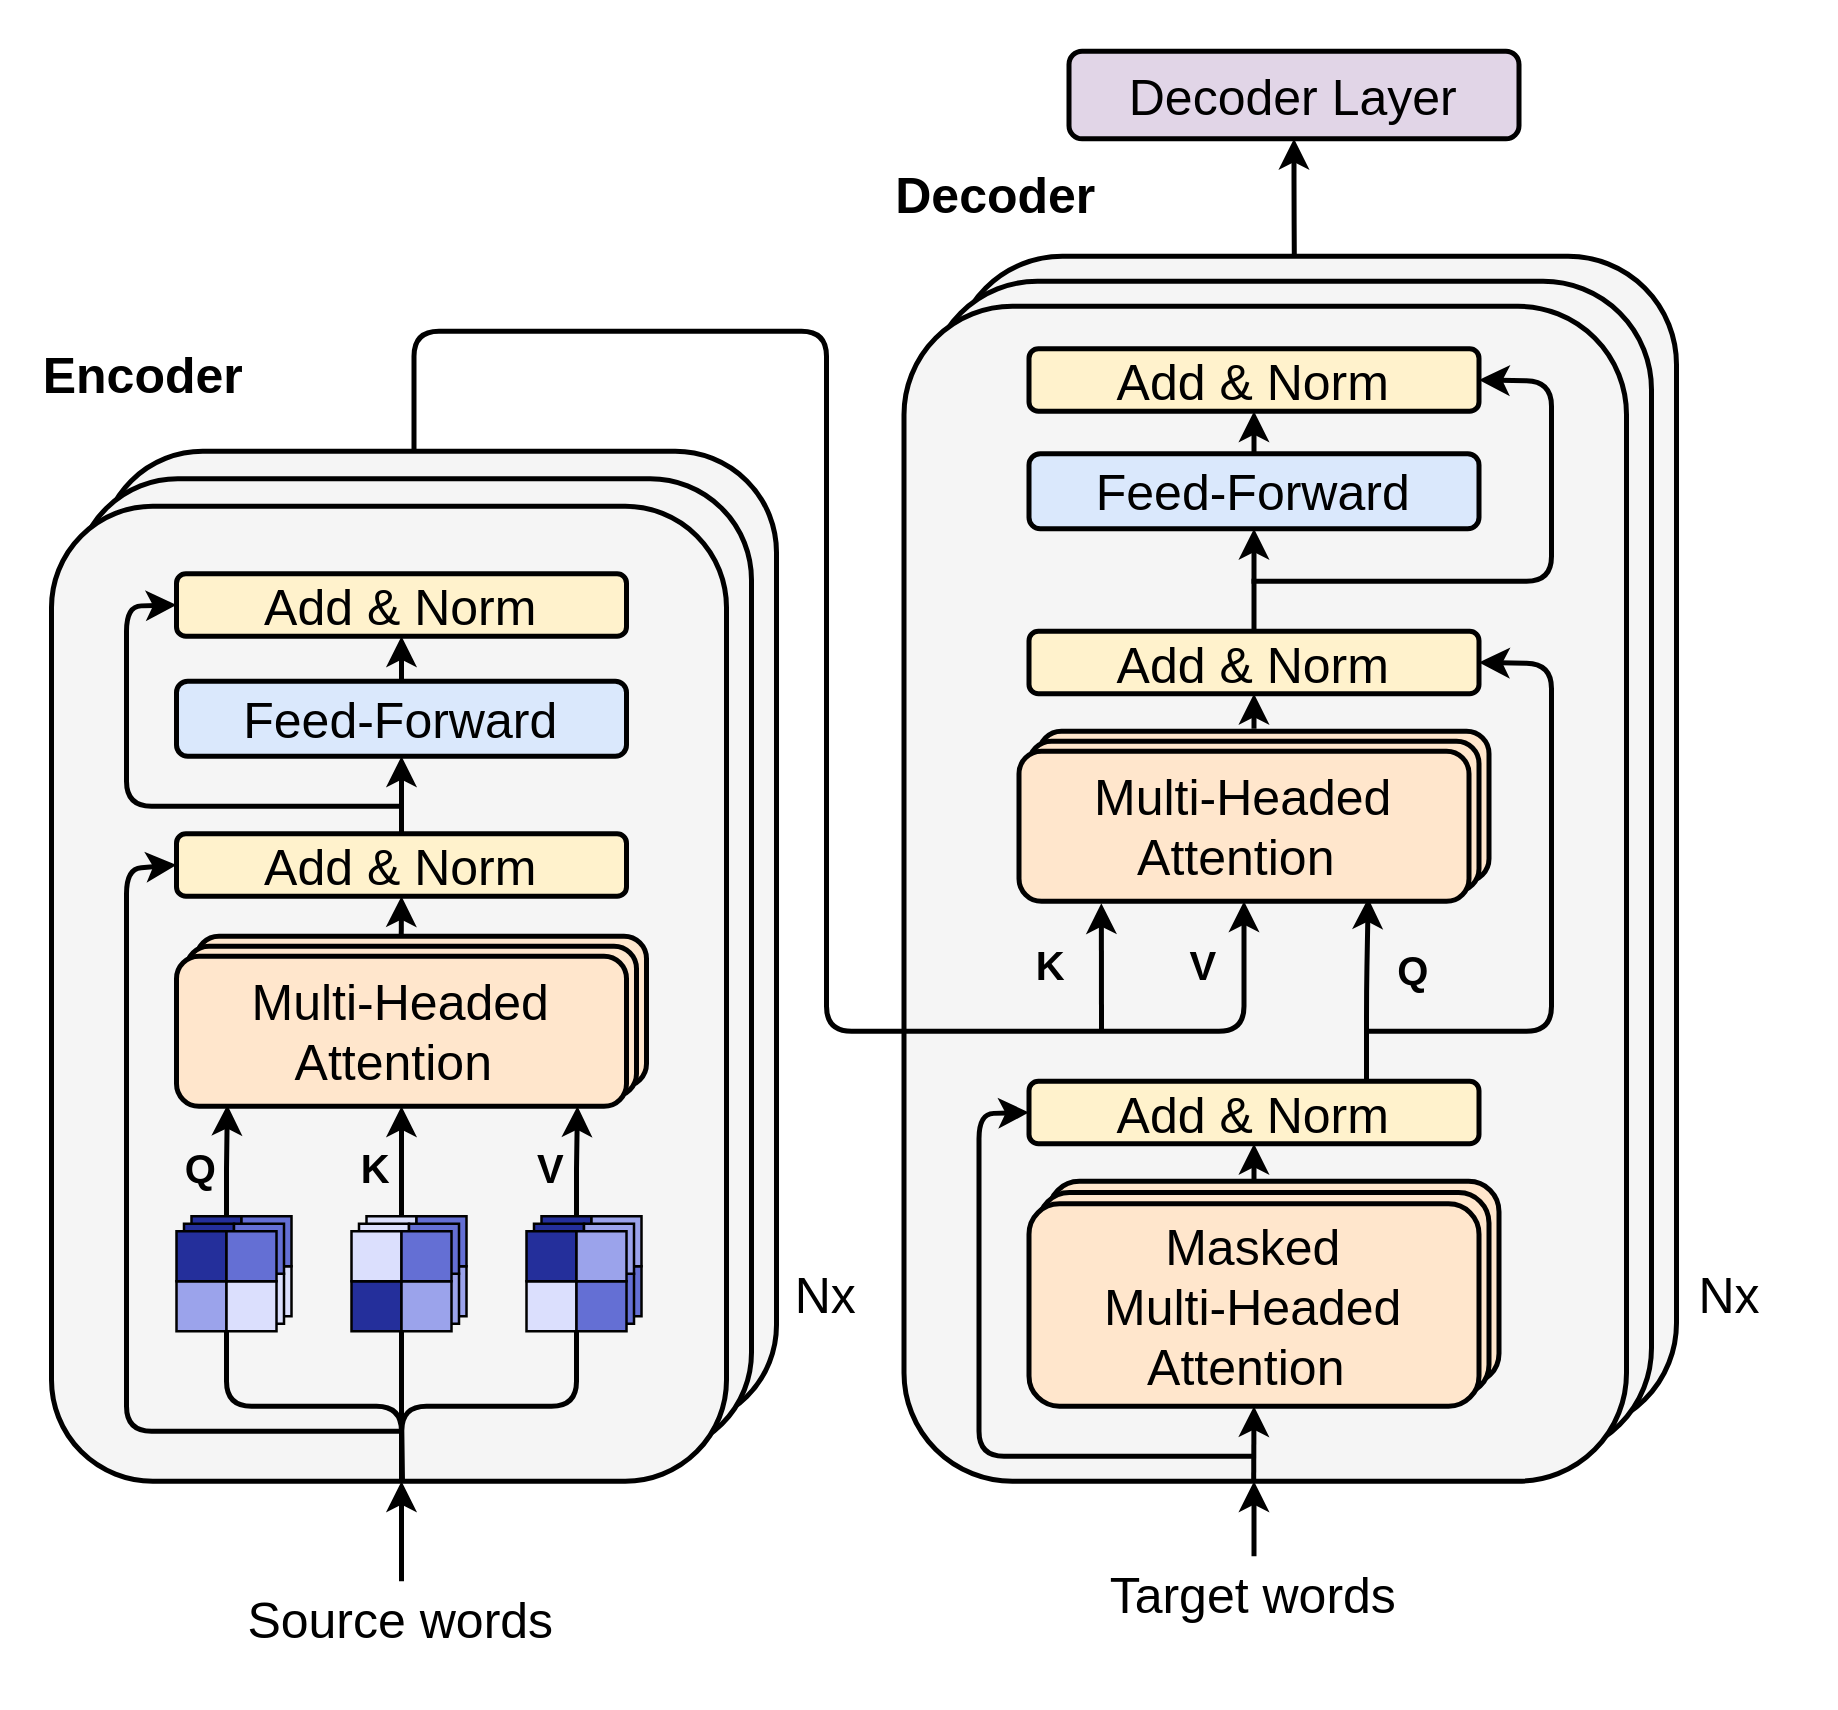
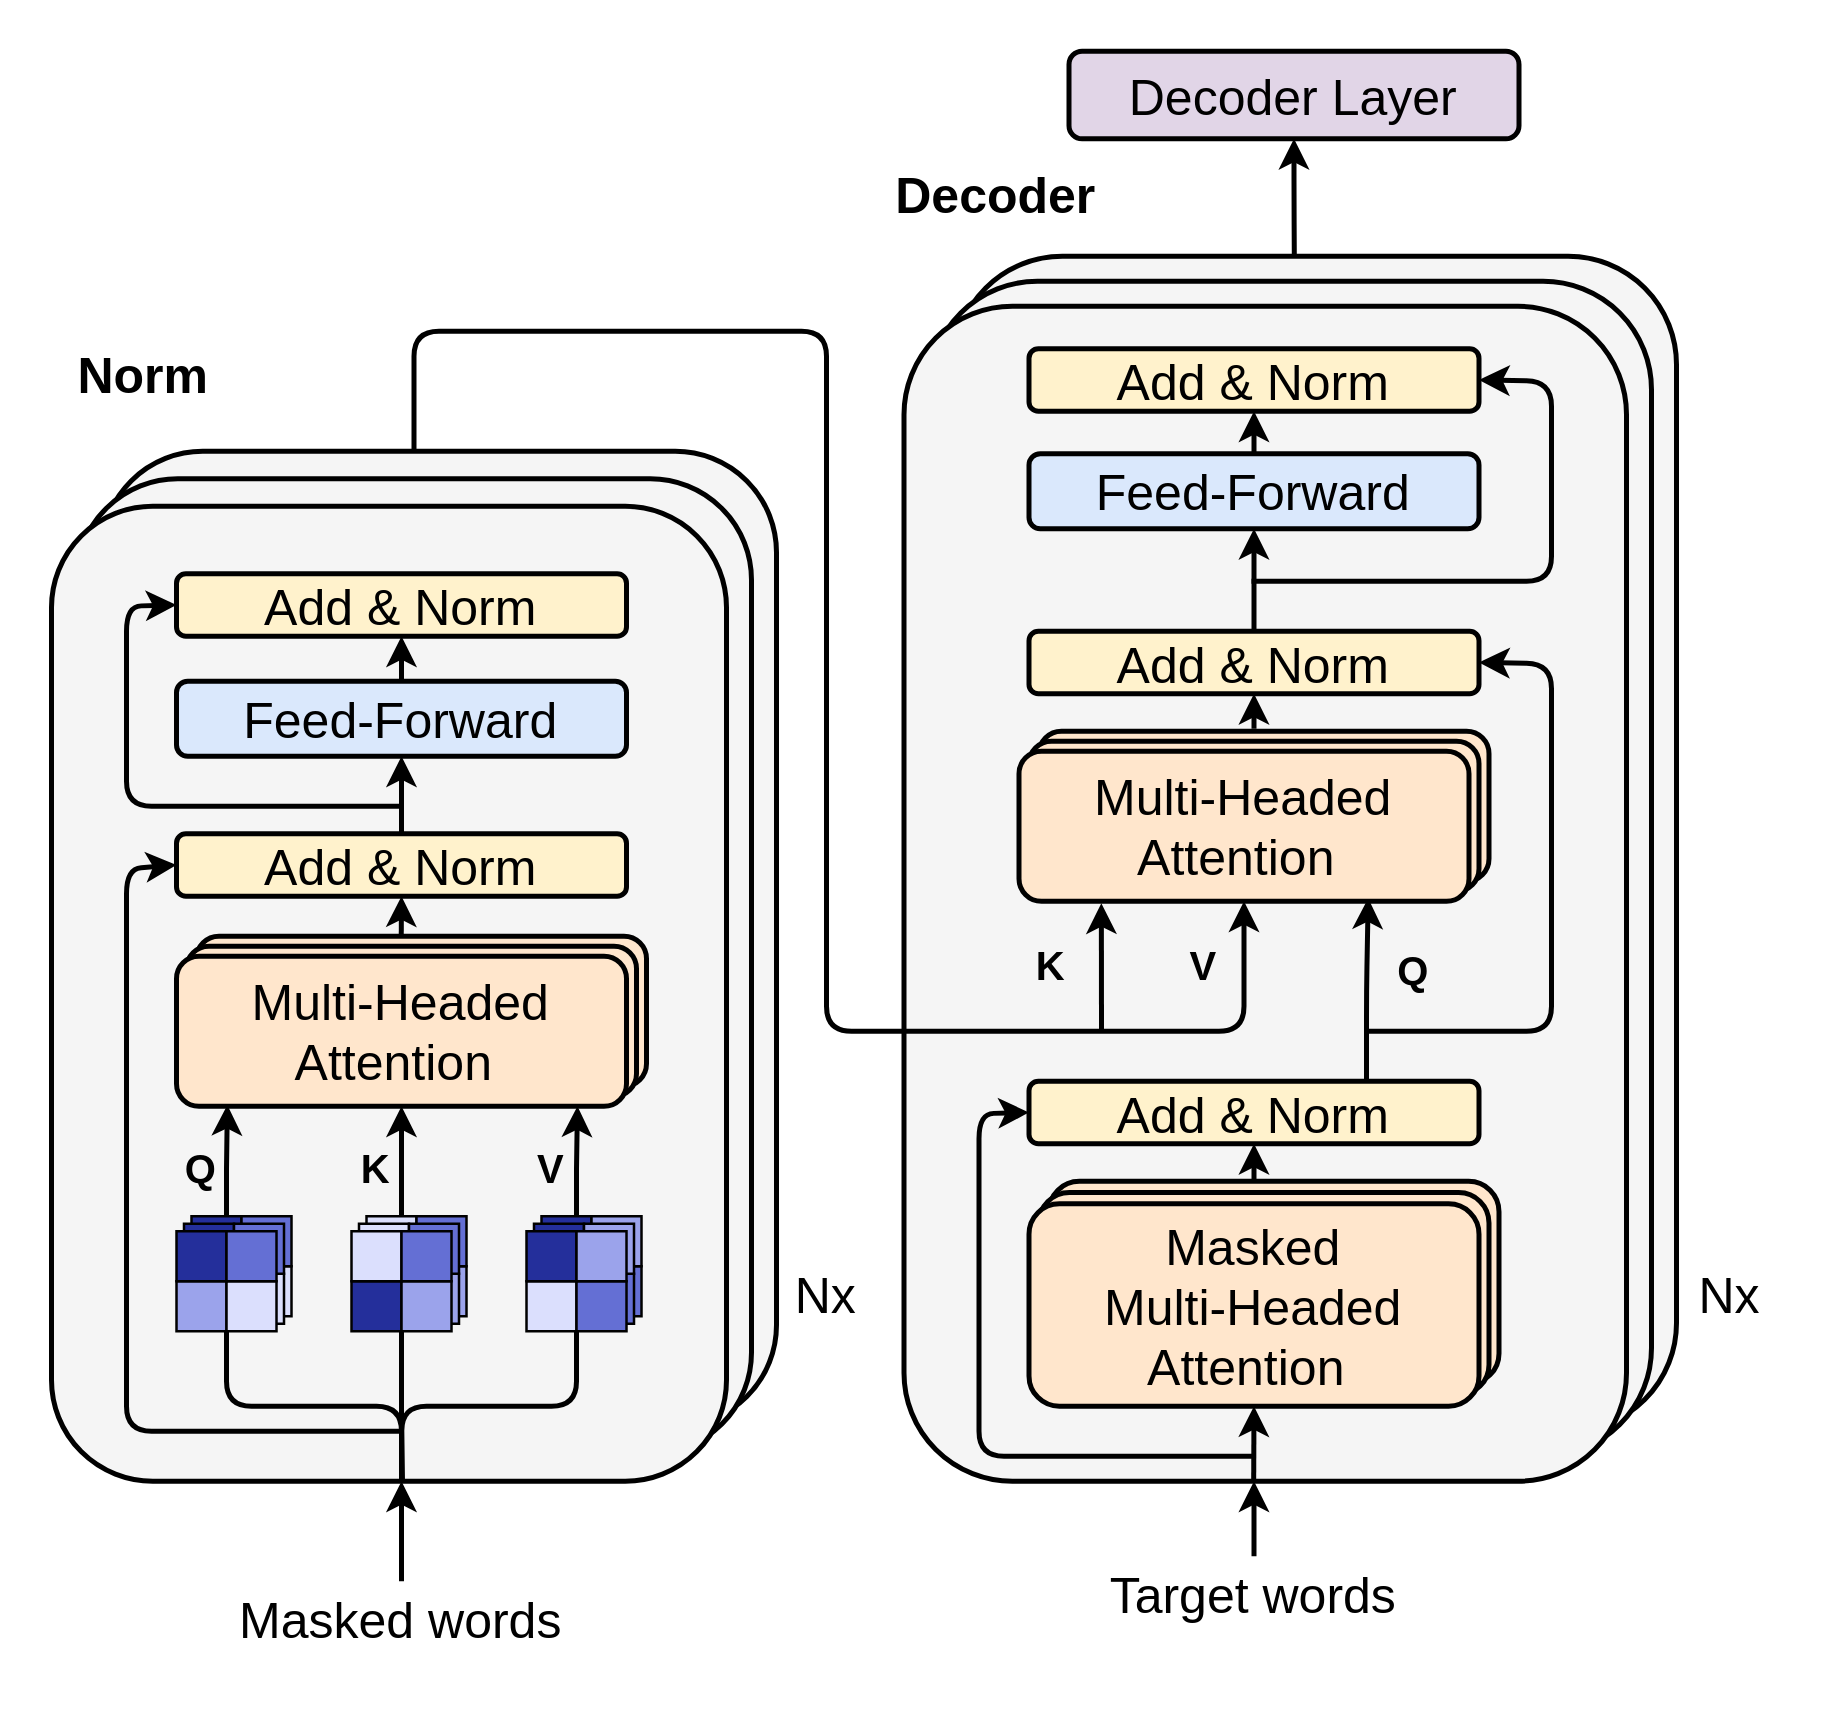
(144, 374) -> (144, 374)
(401, 1619) -> (401, 1619)
